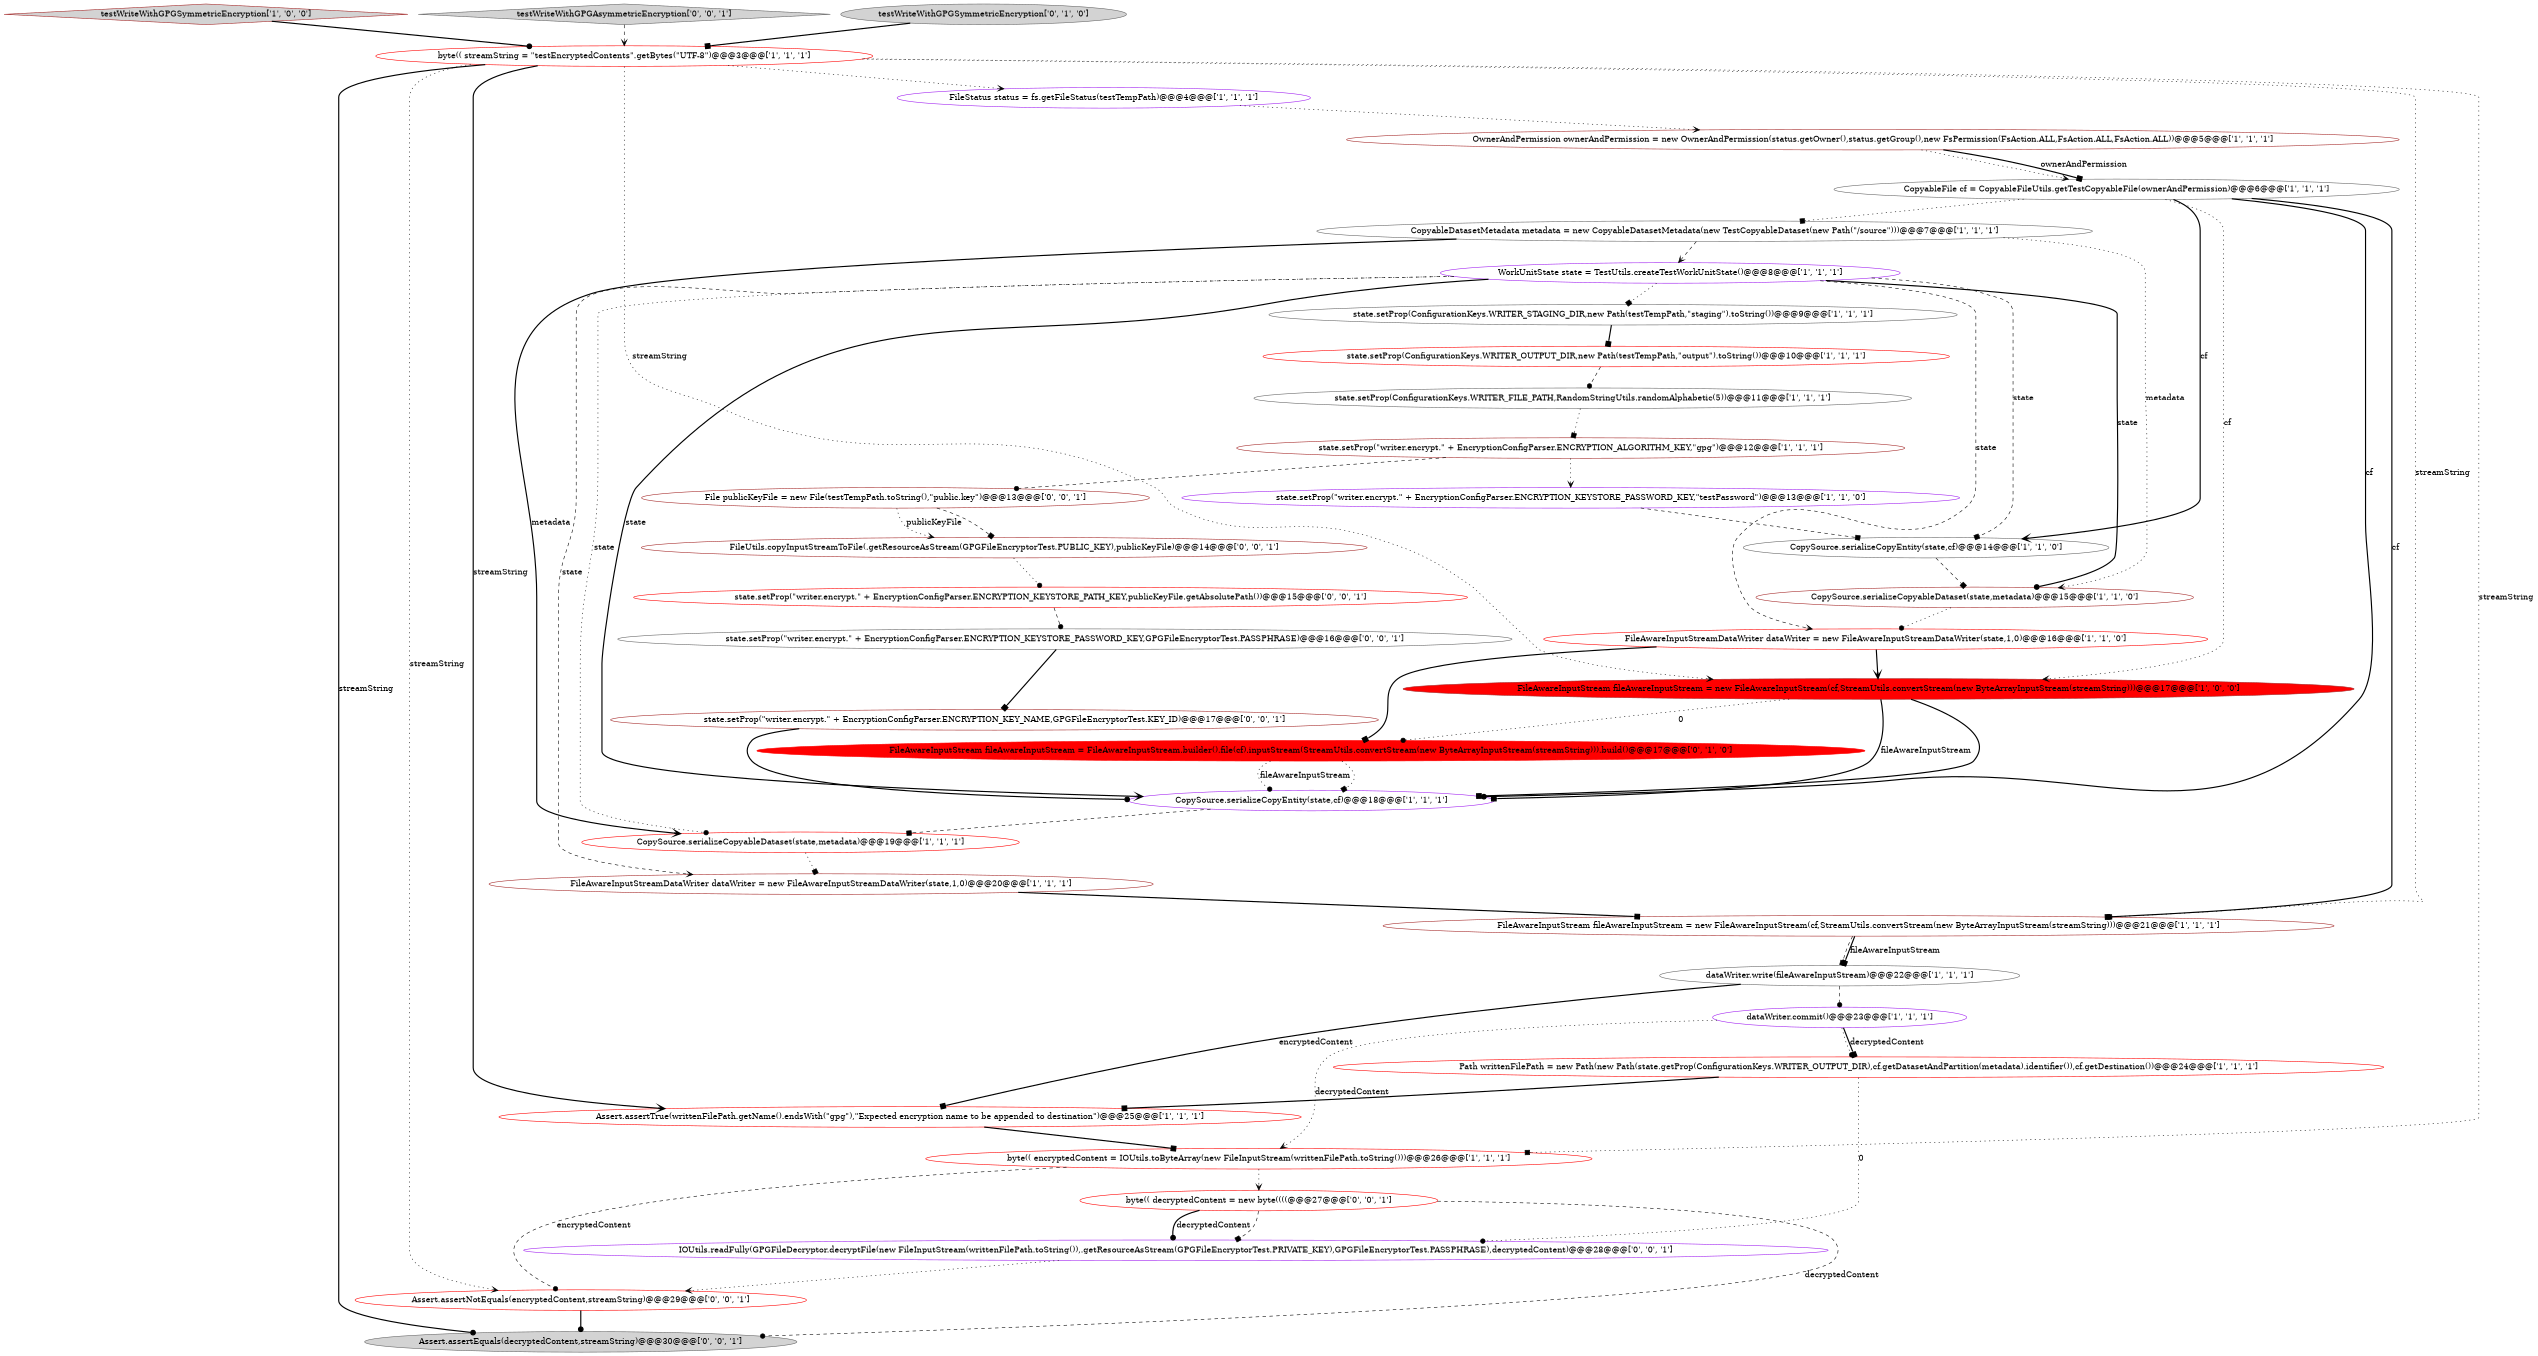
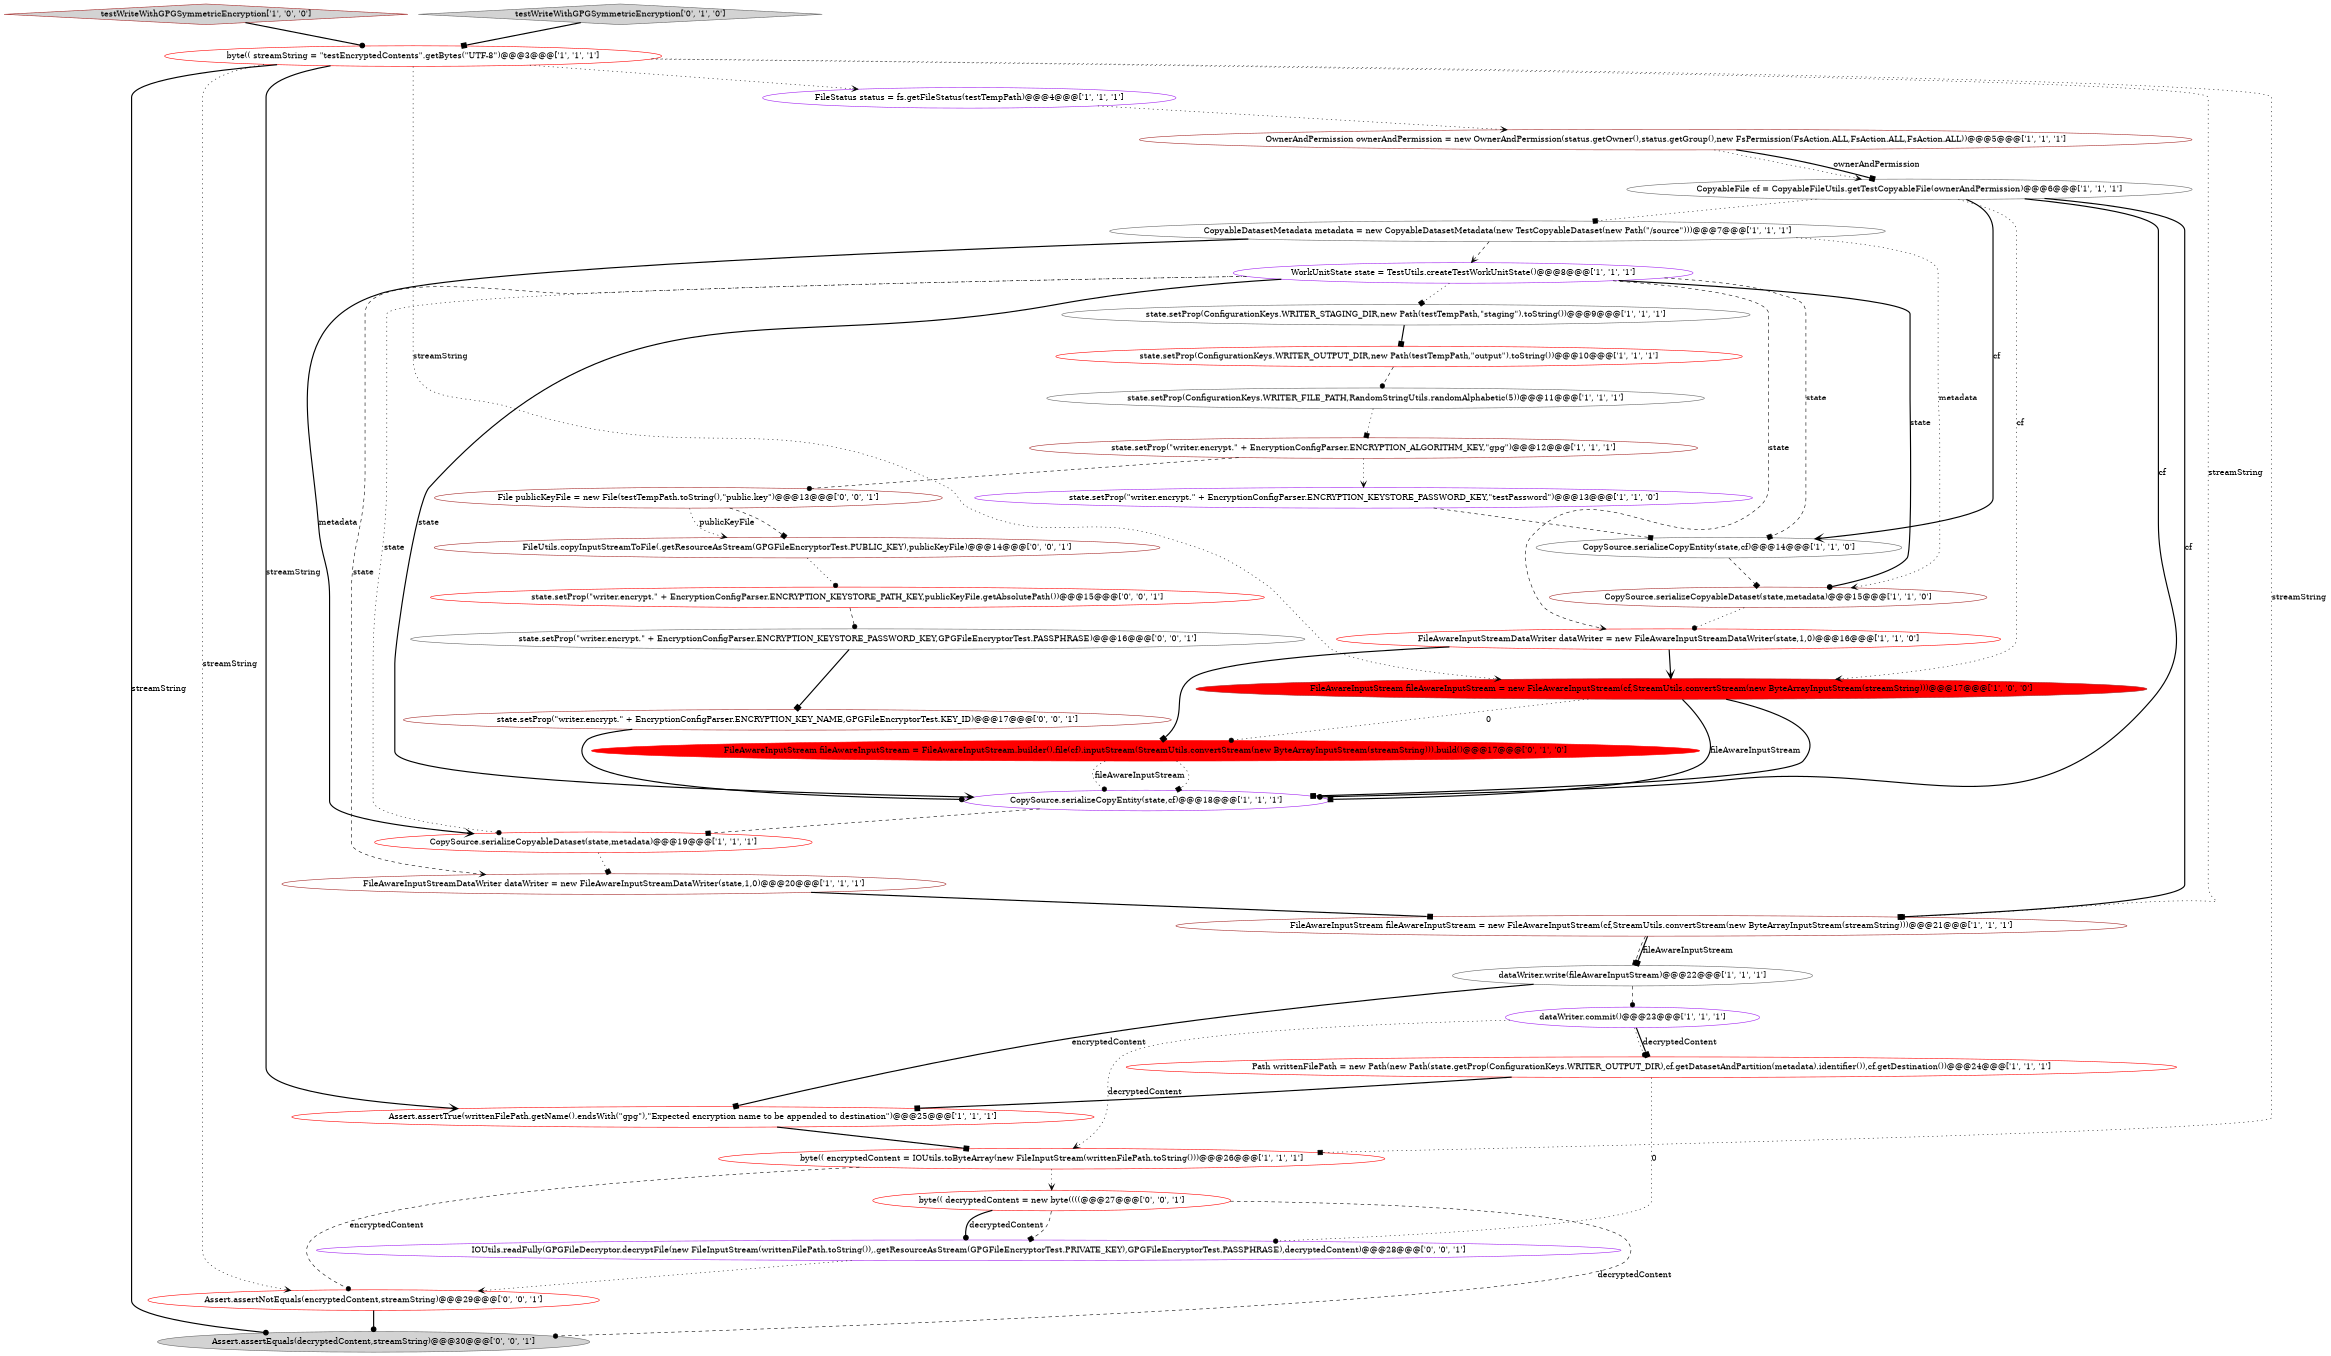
(624, 14) -> none
(984, 14) -> (620, 14)
